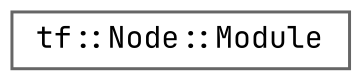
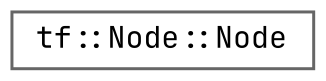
(181, 40) -> (163, 40)
